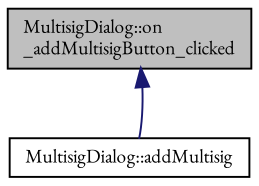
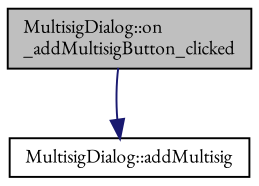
(142, 113) -> (117, 94)
